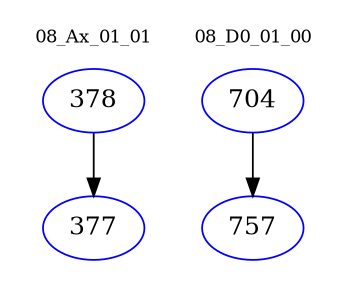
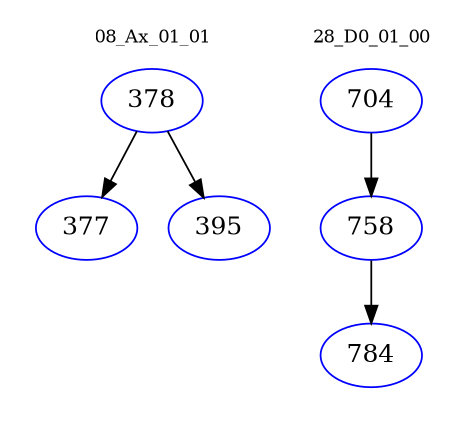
(254, 38) -> (372, 38)
none -> (219, 228)
(253, 228) -> (371, 228)
none -> (371, 355)
